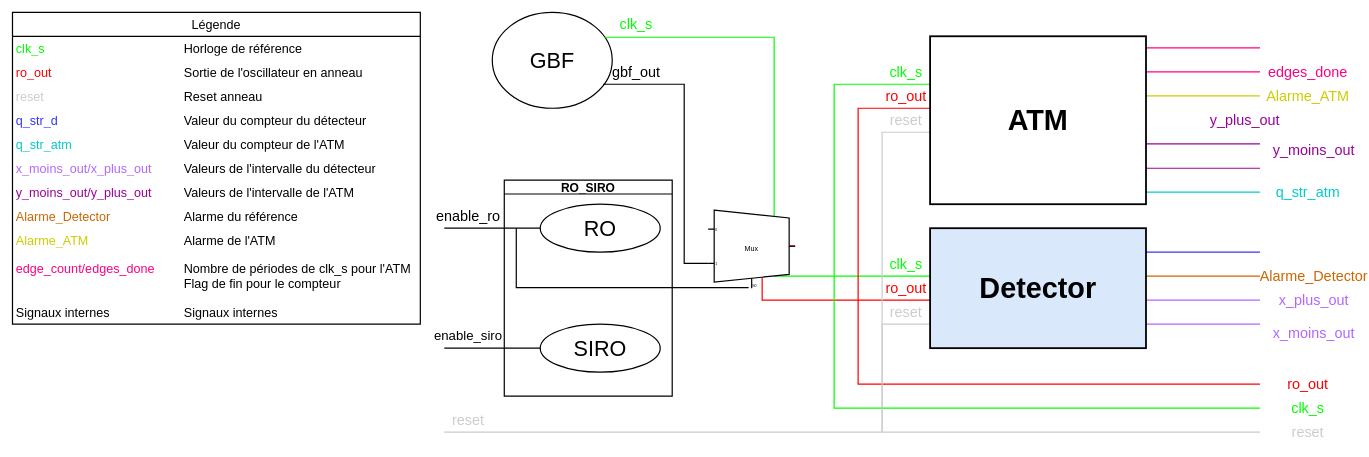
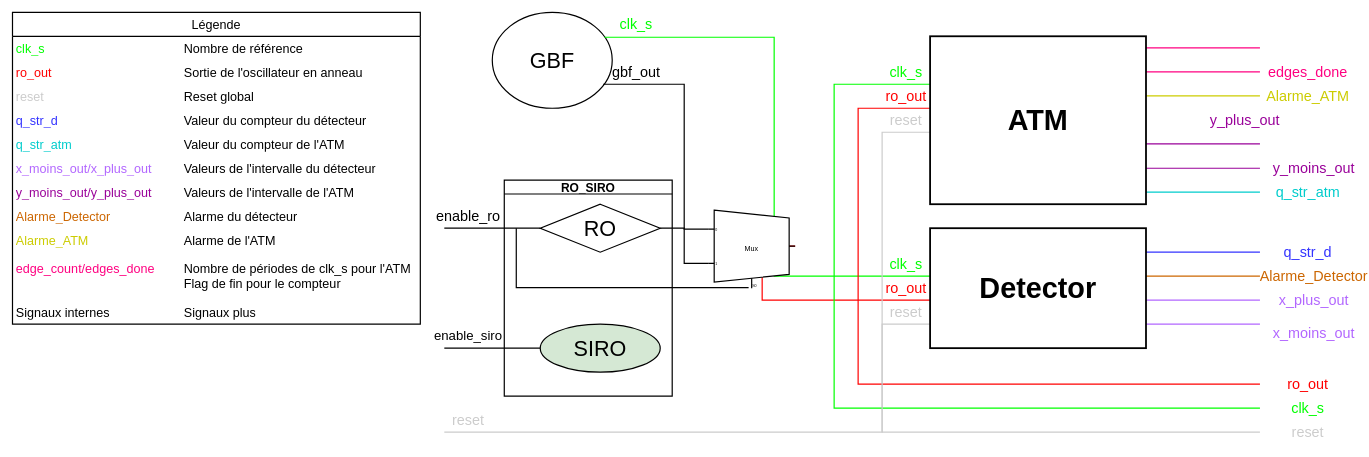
(115, 48) -> (113, 48)
(92, 96) -> (89, 96)
(1314, 150) -> (1314, 168)
(140, 216) -> (140, 216)
(600, 228) -> (600, 228)
none -> (682, 228)
none -> (1308, 252)
(1038, 288) -> (1038, 288)
(130, 312) -> (115, 312)
(600, 348) -> (600, 348)
